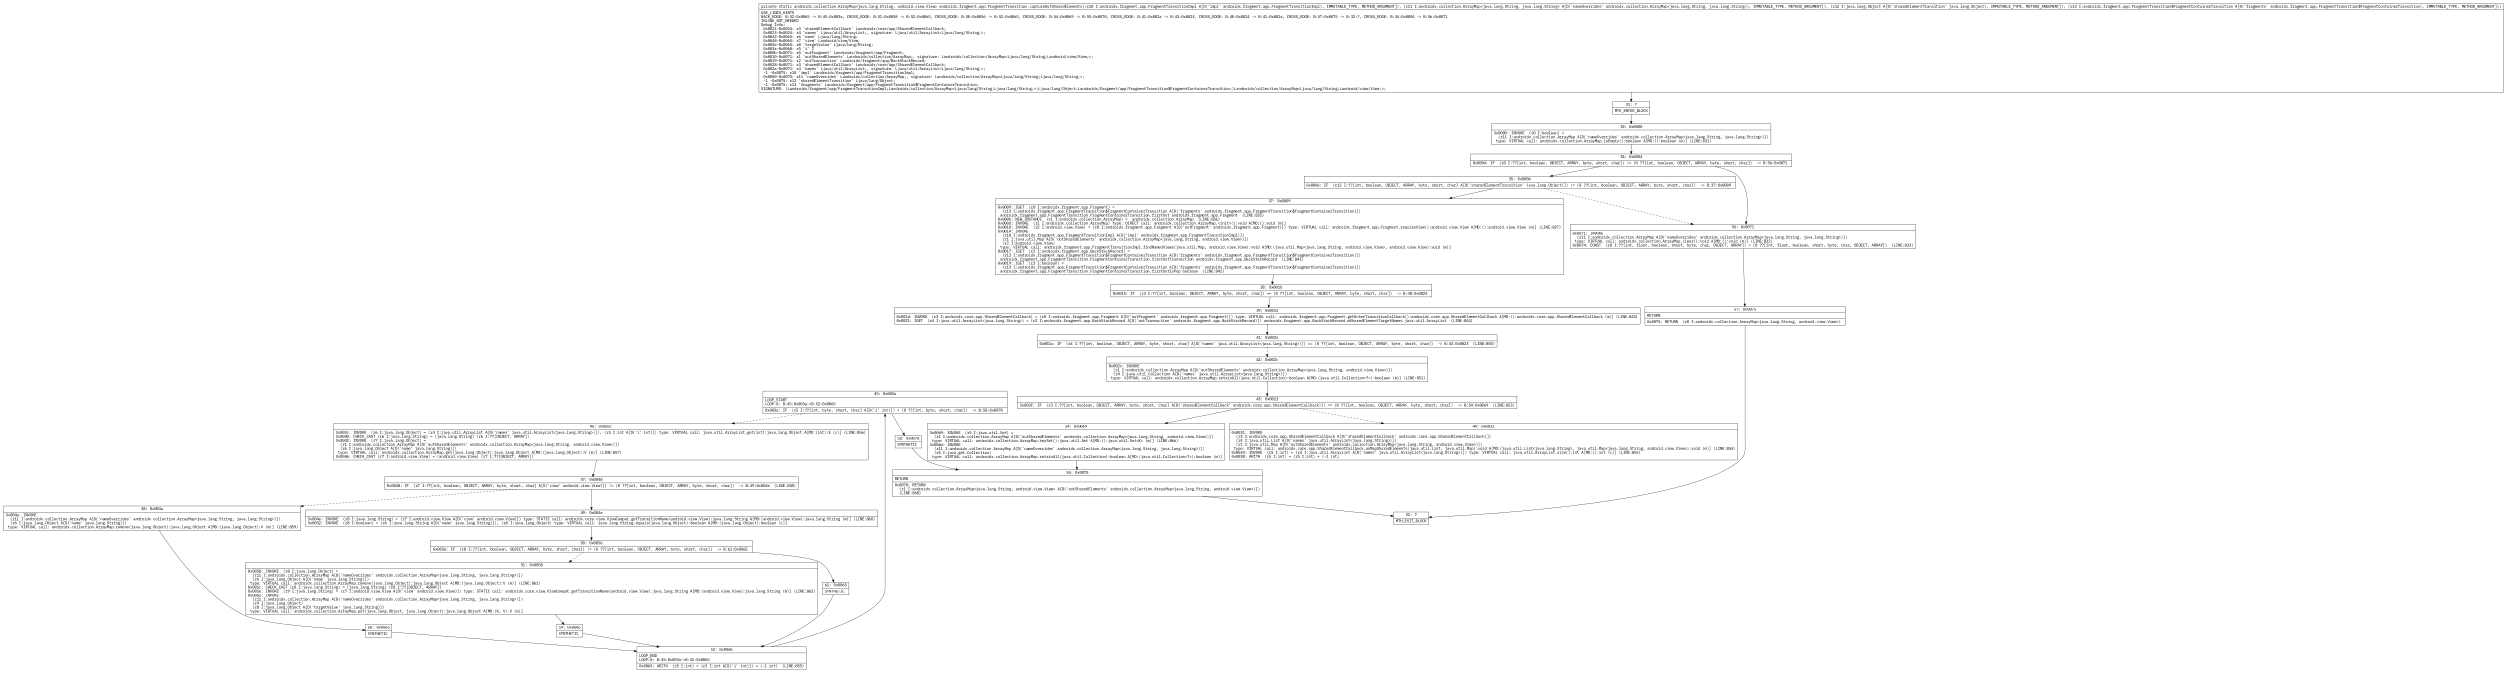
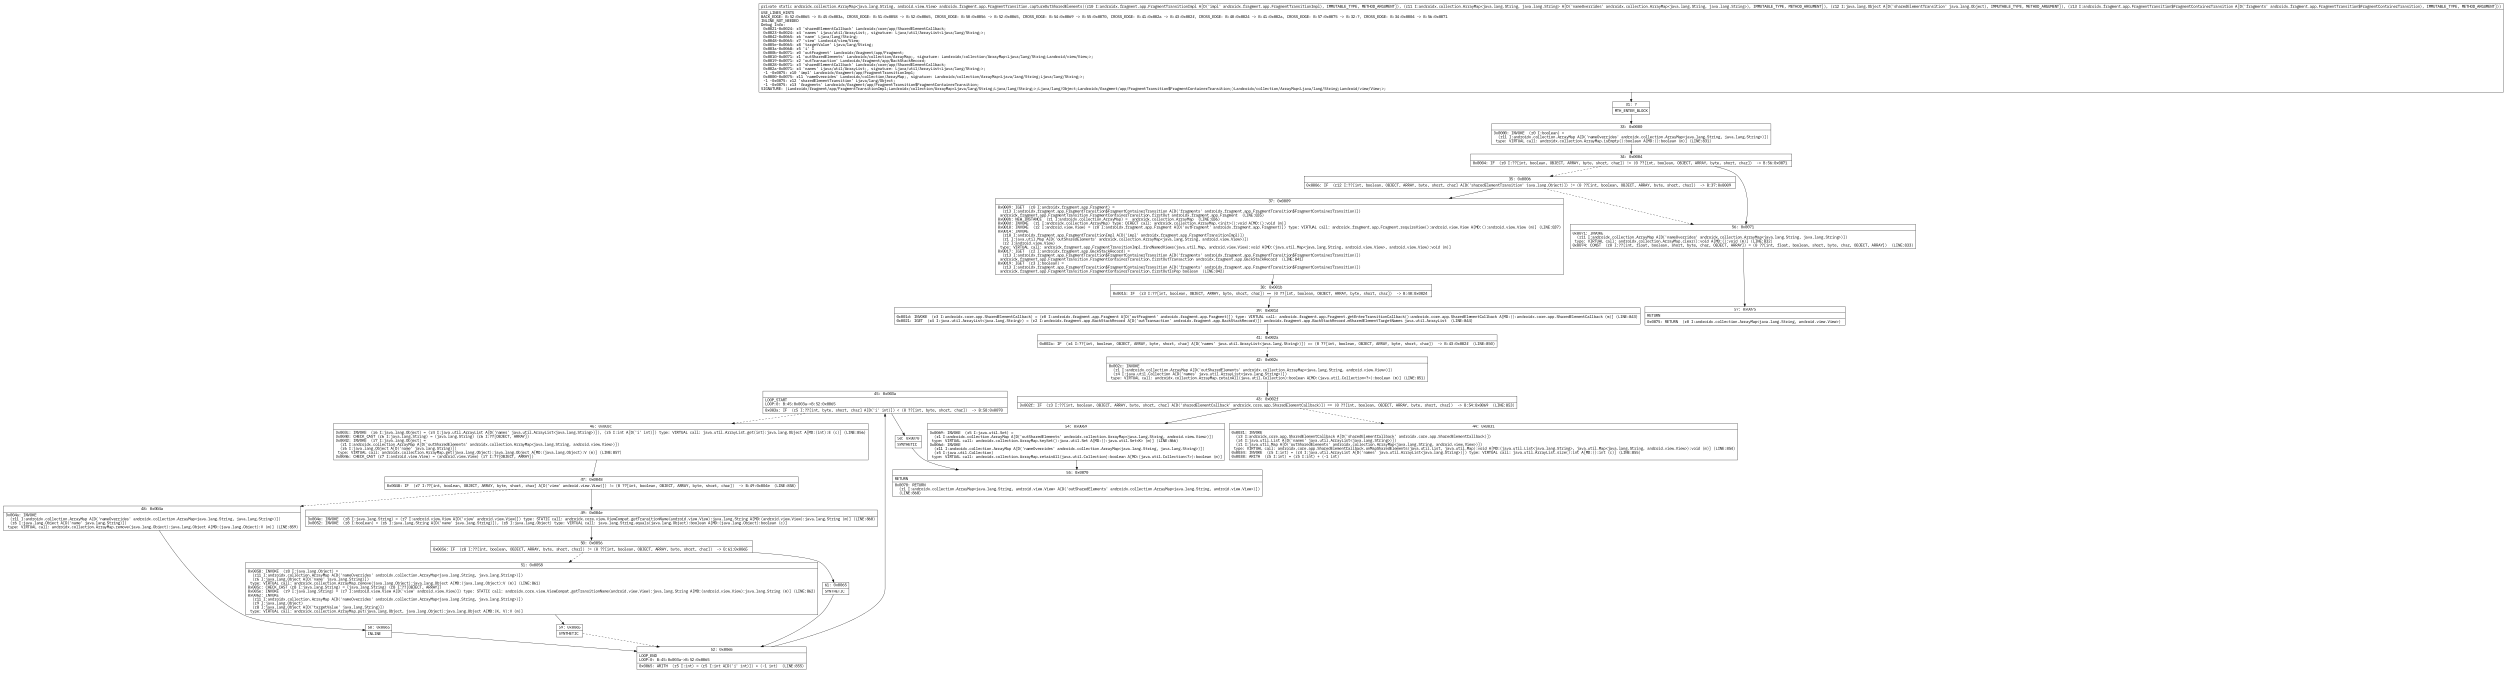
(1577, 171) -> (1577, 171)
(961, 453) -> (962, 453)
(1411, 518) -> none
(378, 634) -> (374, 634)
(620, 640) -> (620, 640)
